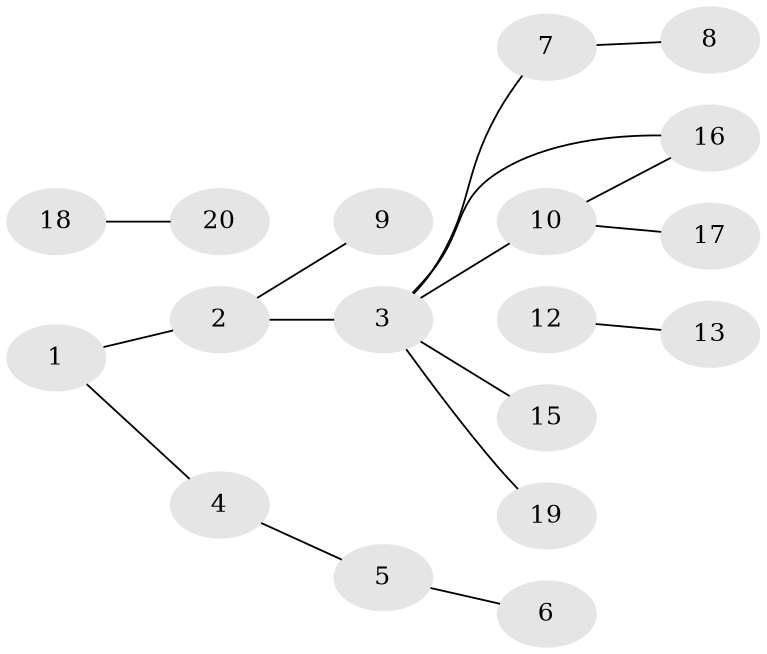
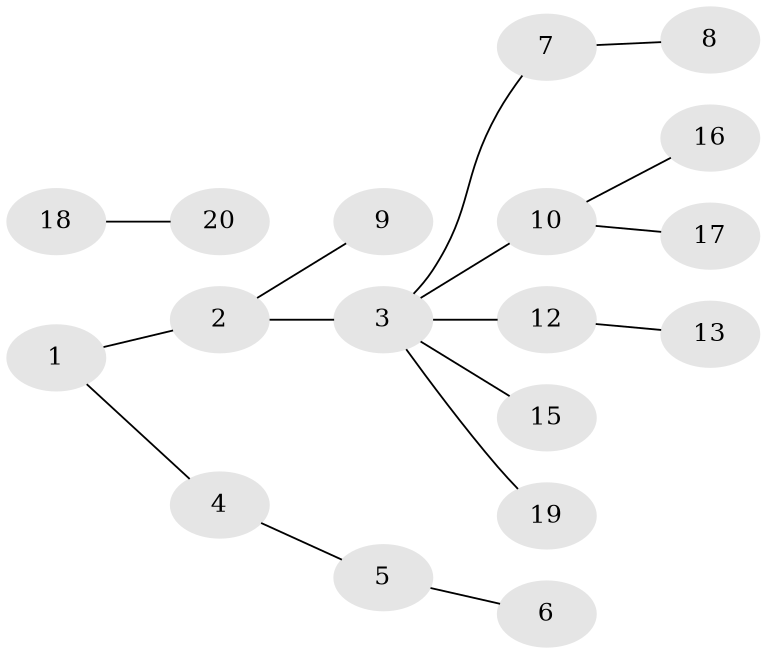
(507, 168) -> (465, 320)
